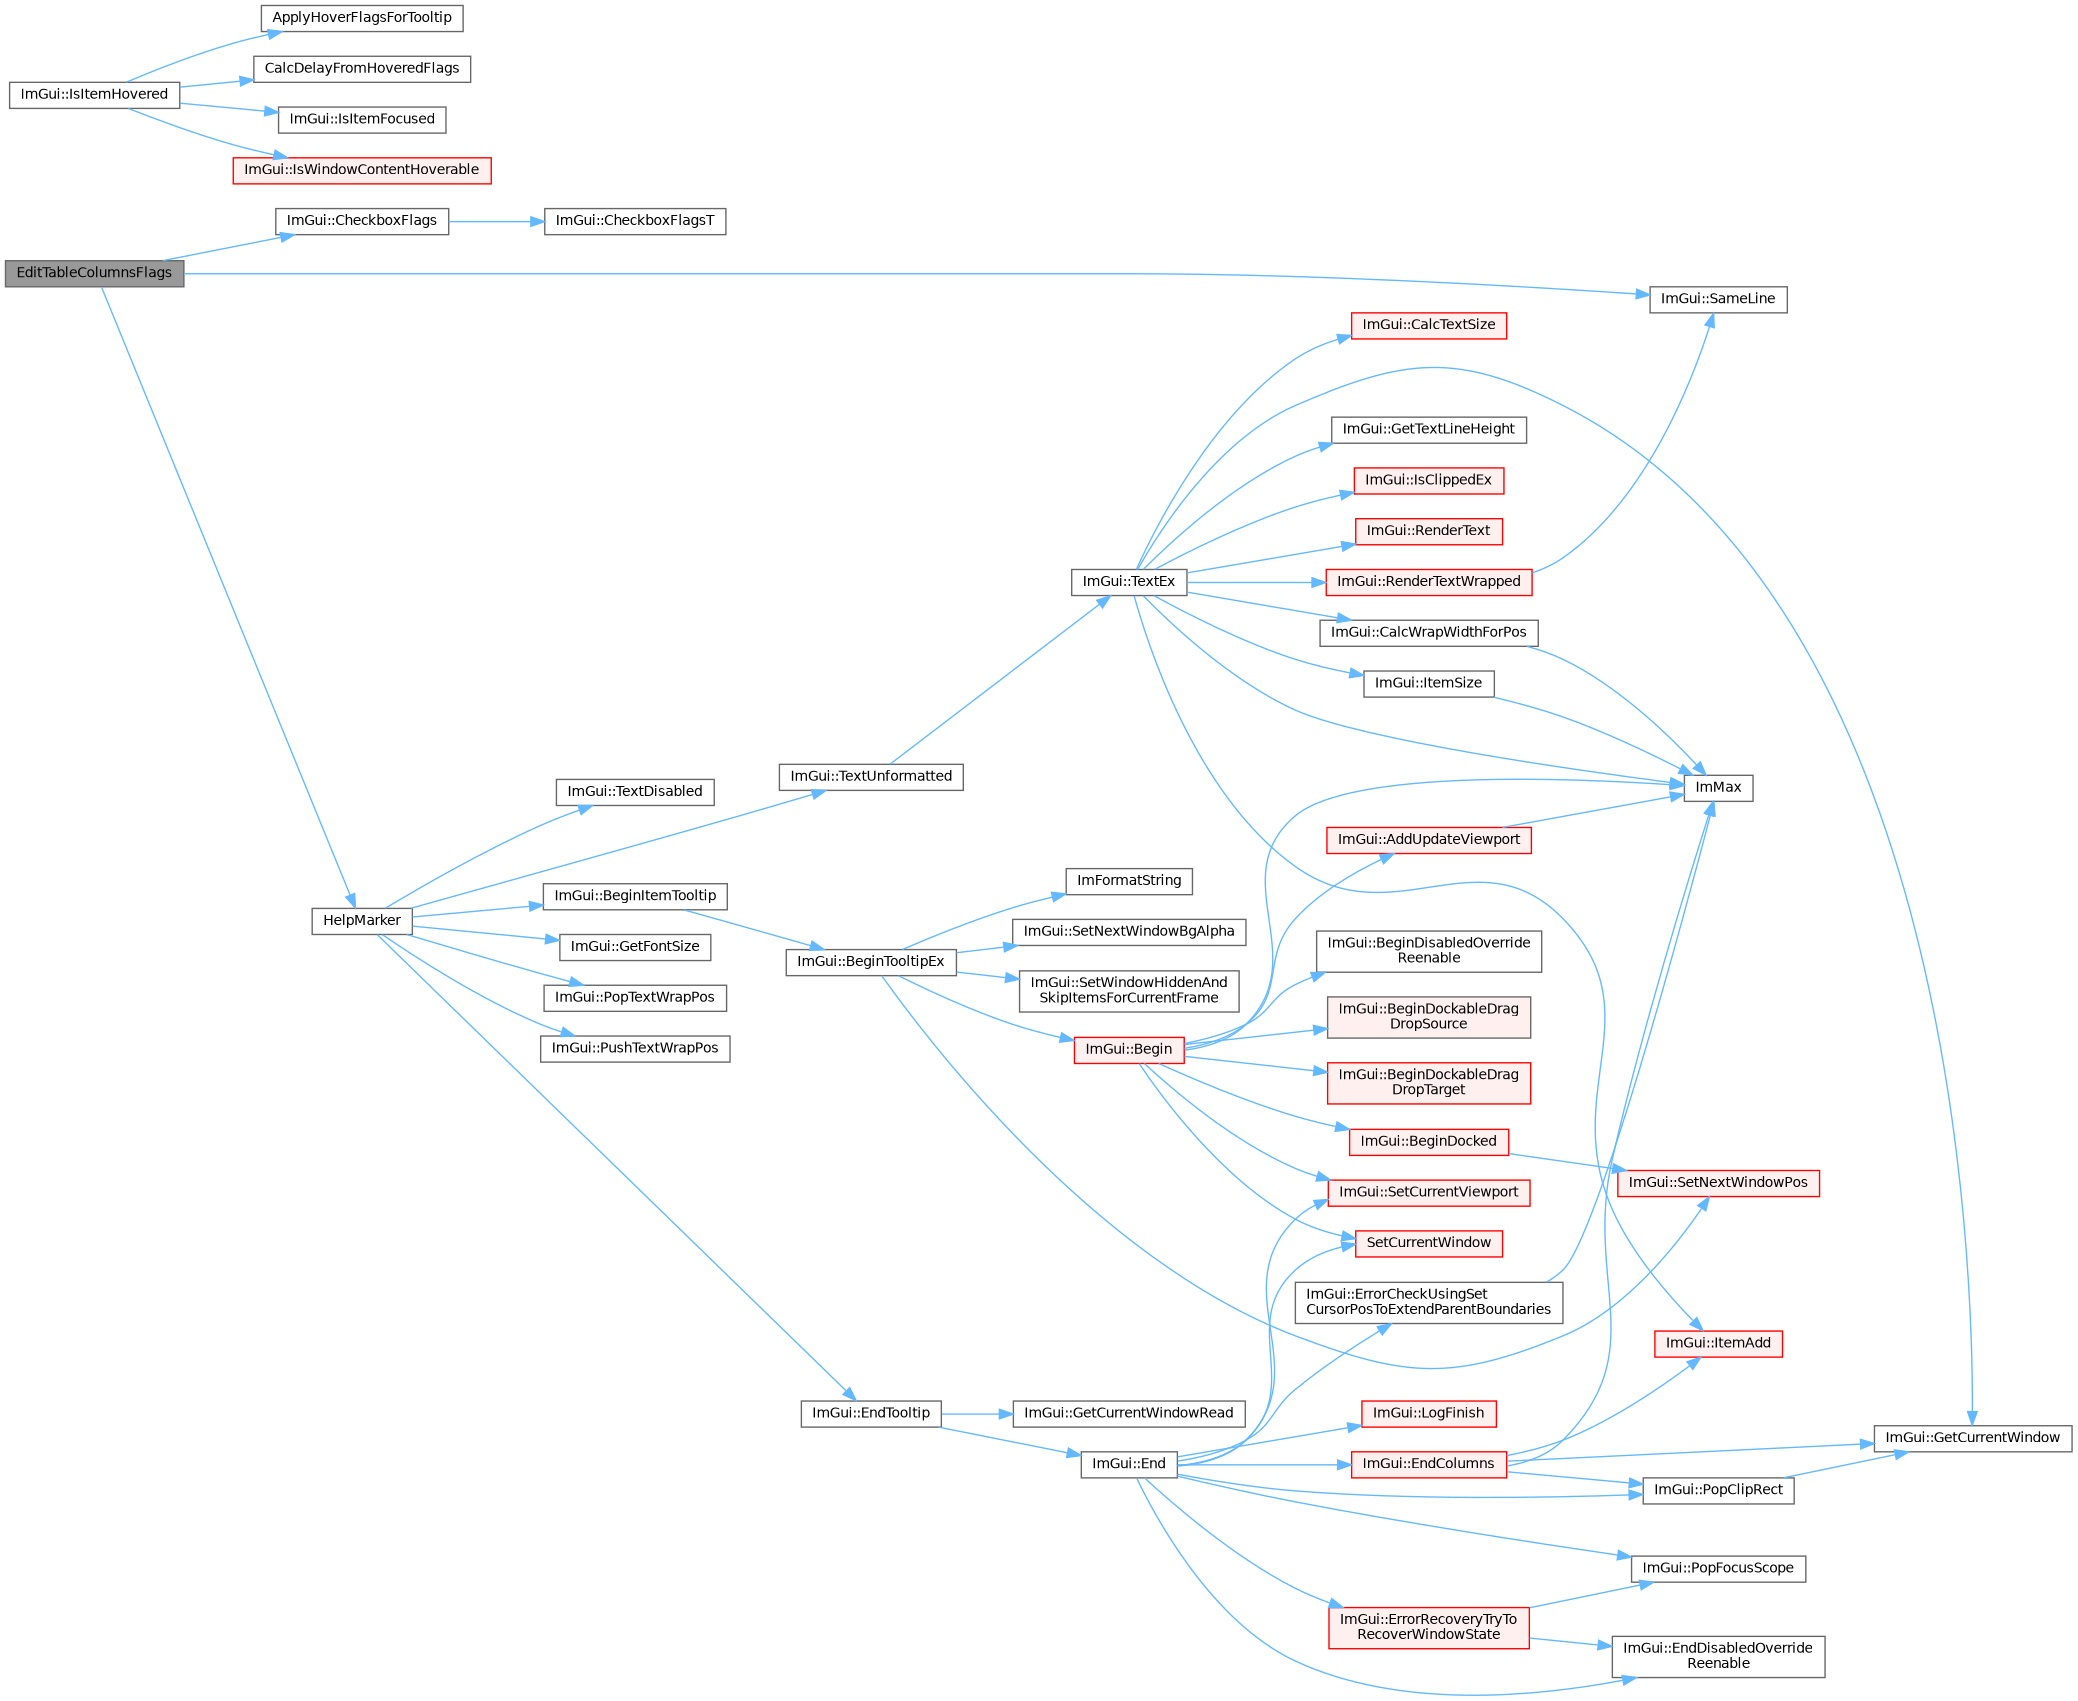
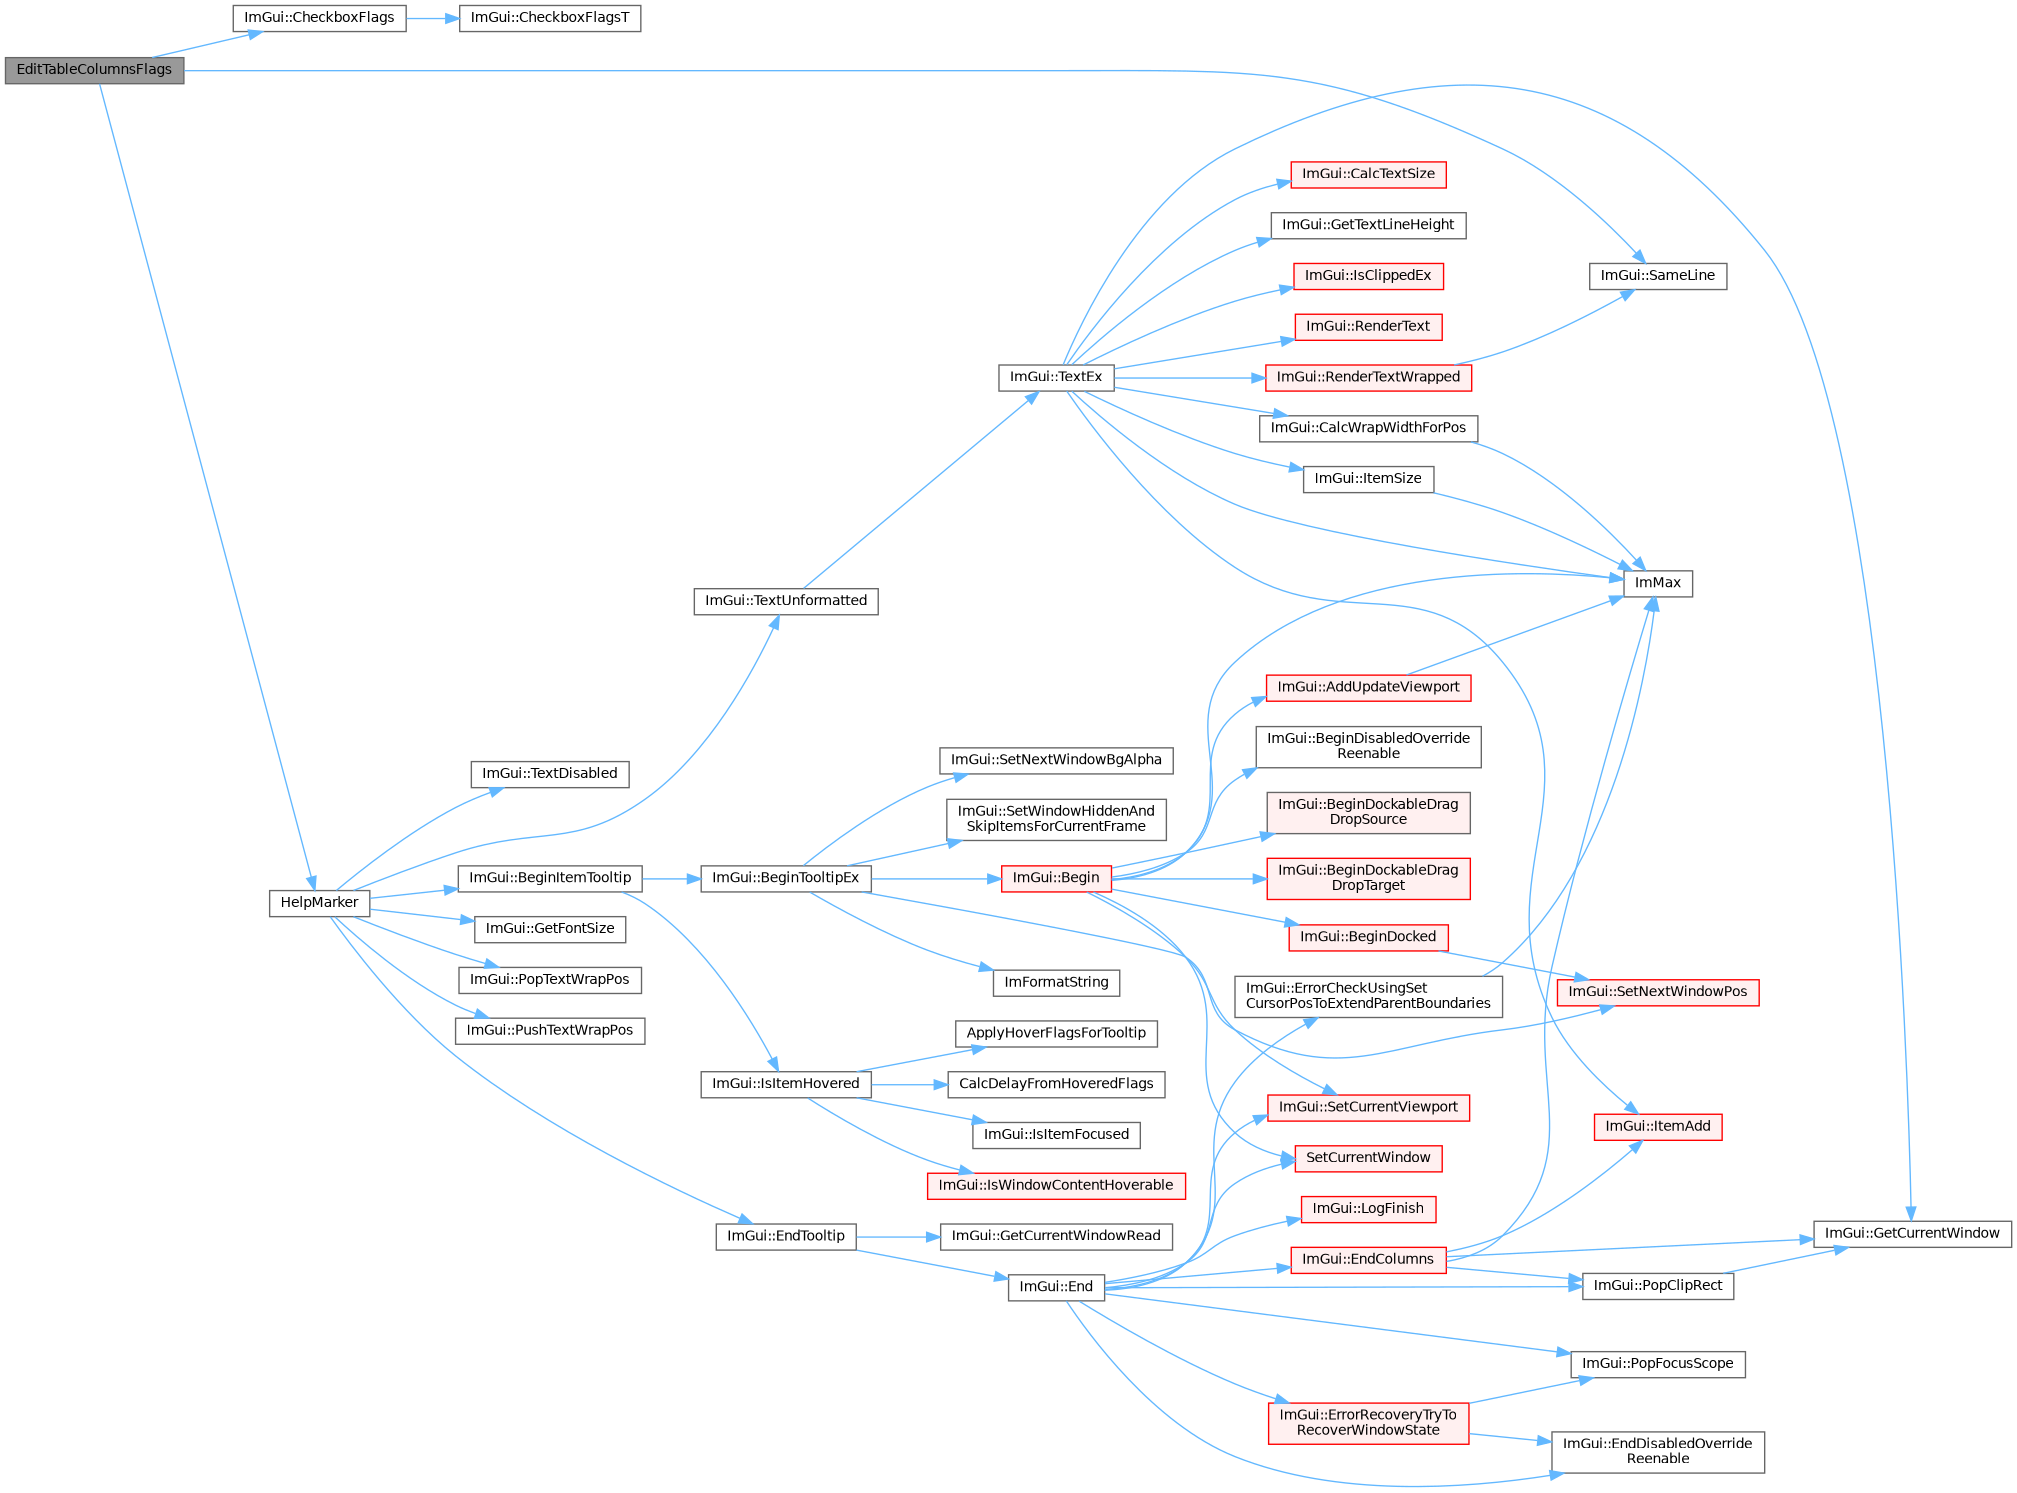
none -> (709, 964)
